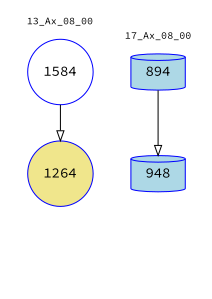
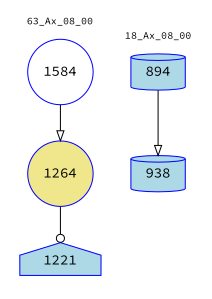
(60, 22) -> (60, 22)
(159, 36) -> (159, 36)
(158, 174) -> (158, 174)
none -> (60, 261)
